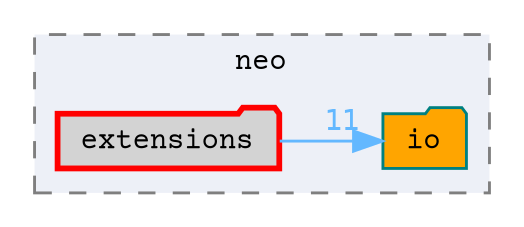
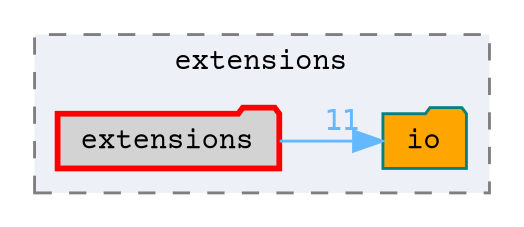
(262, 62) -> (262, 62)
